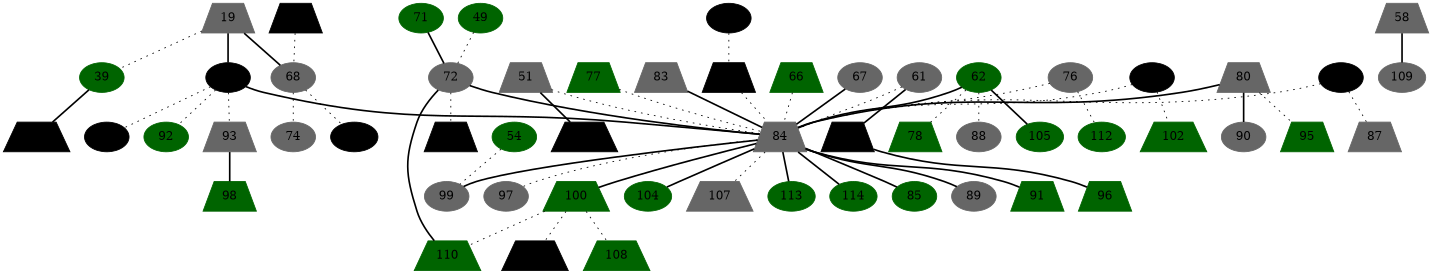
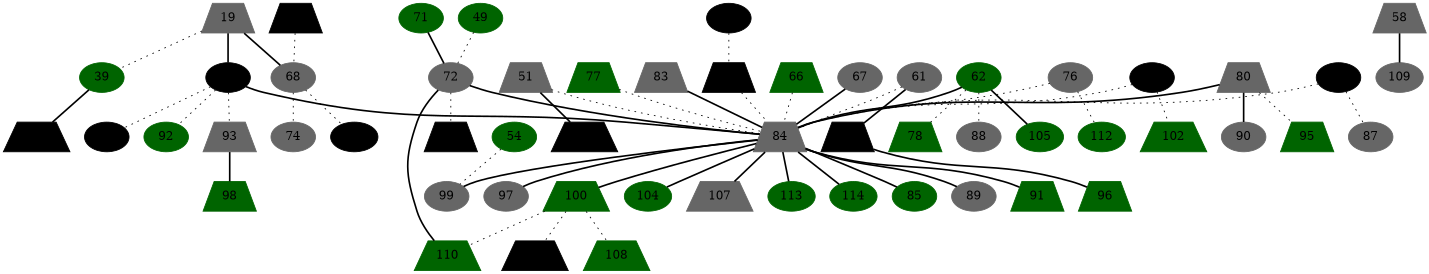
(1375, 137) -> (1371, 137)
(598, 165) -> (598, 165)
(750, 167) -> (750, 167)
